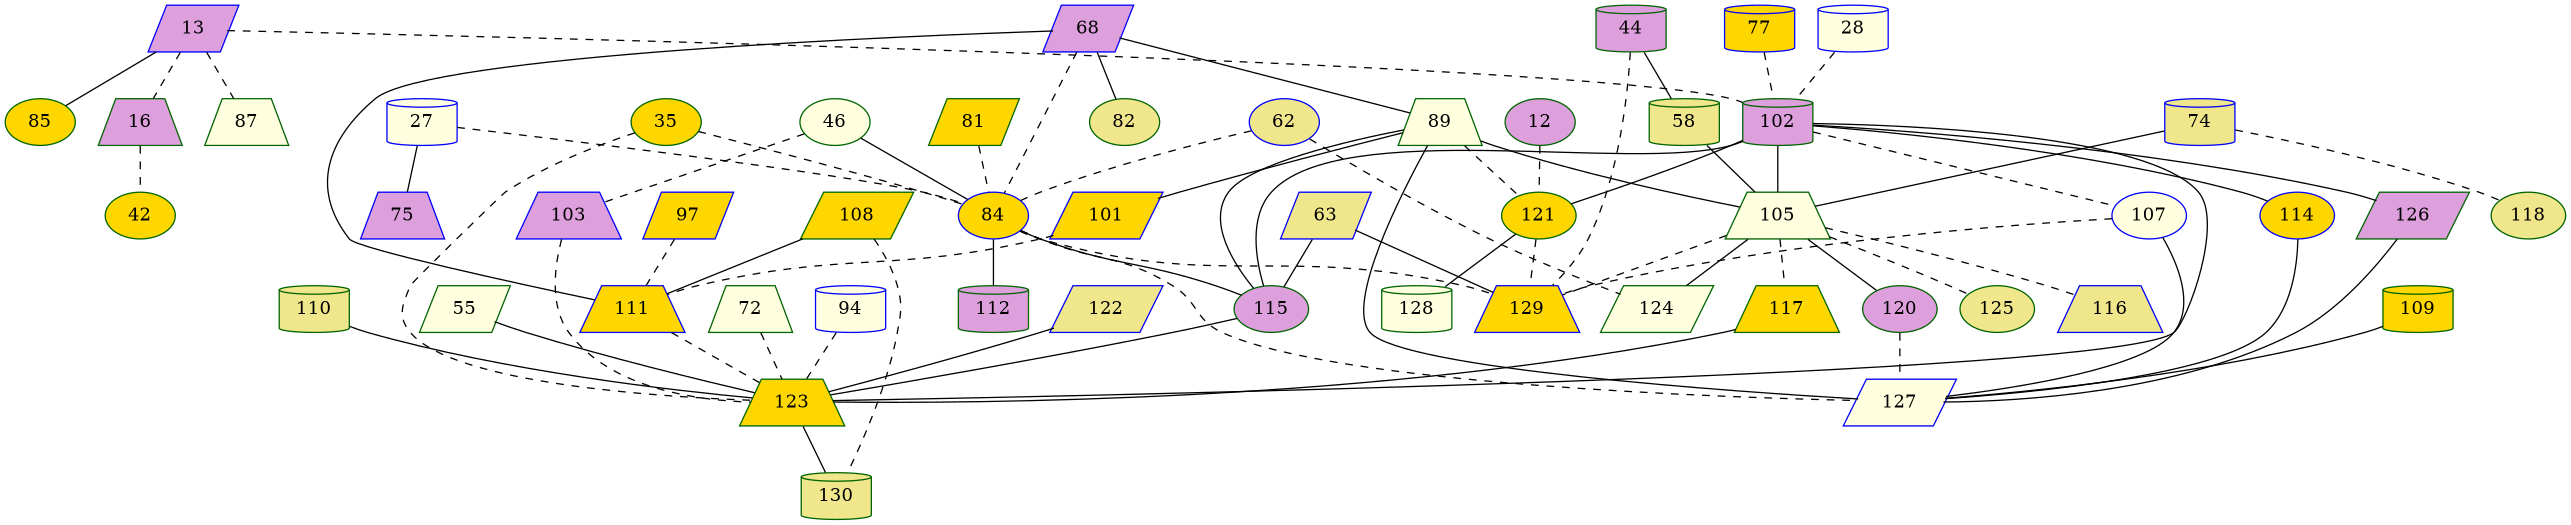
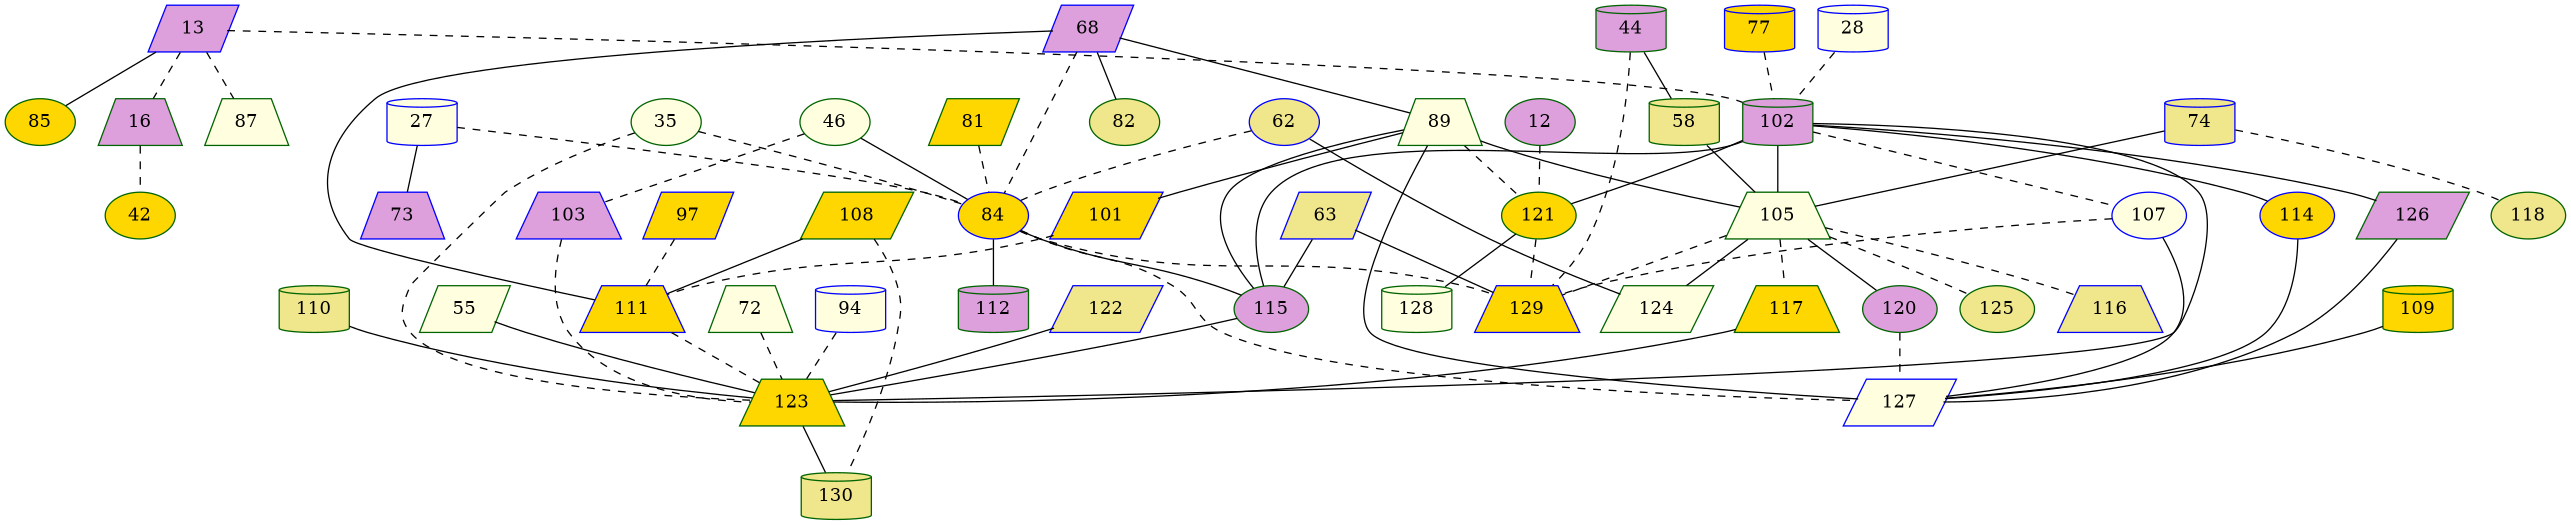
(666, 122) -> (666, 122)
(403, 216) -> (403, 216)
(1461, 225) -> (1461, 225)
